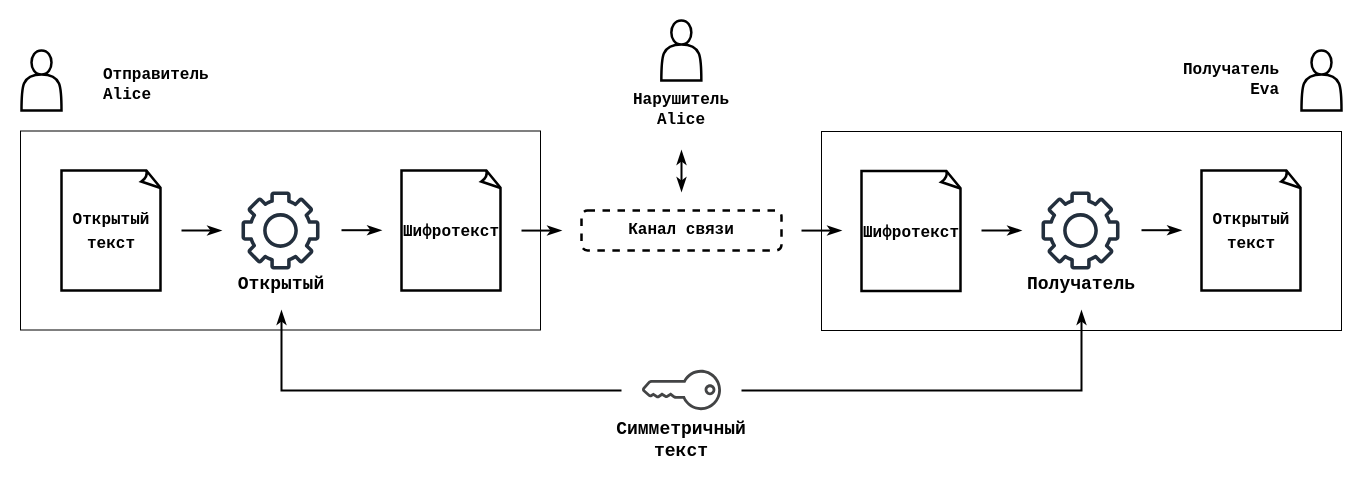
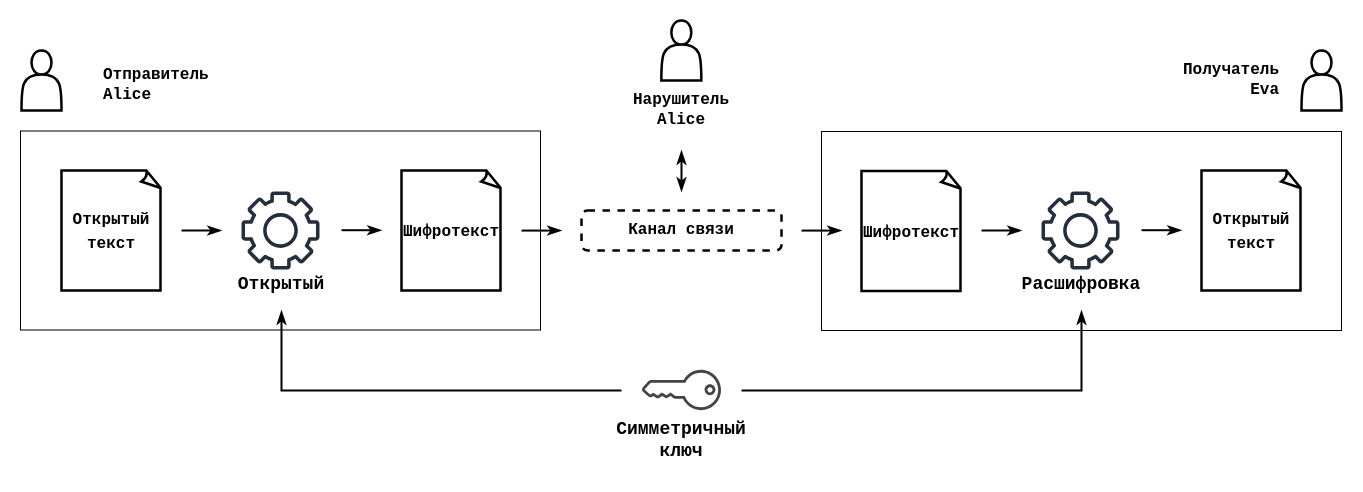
(1082, 285) -> (1082, 285)
(682, 441) -> (682, 441)
